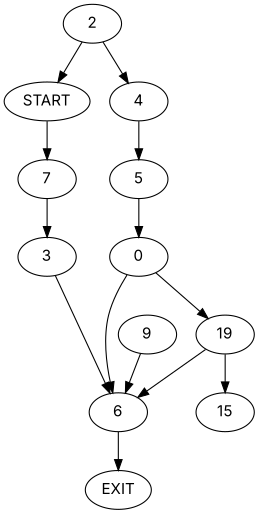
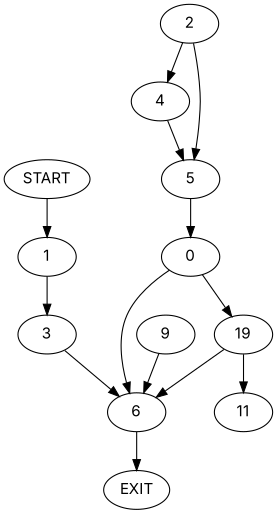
(73, 57) -> (200, 96)
(47, 179) -> (47, 257)
(225, 412) -> (244, 412)
